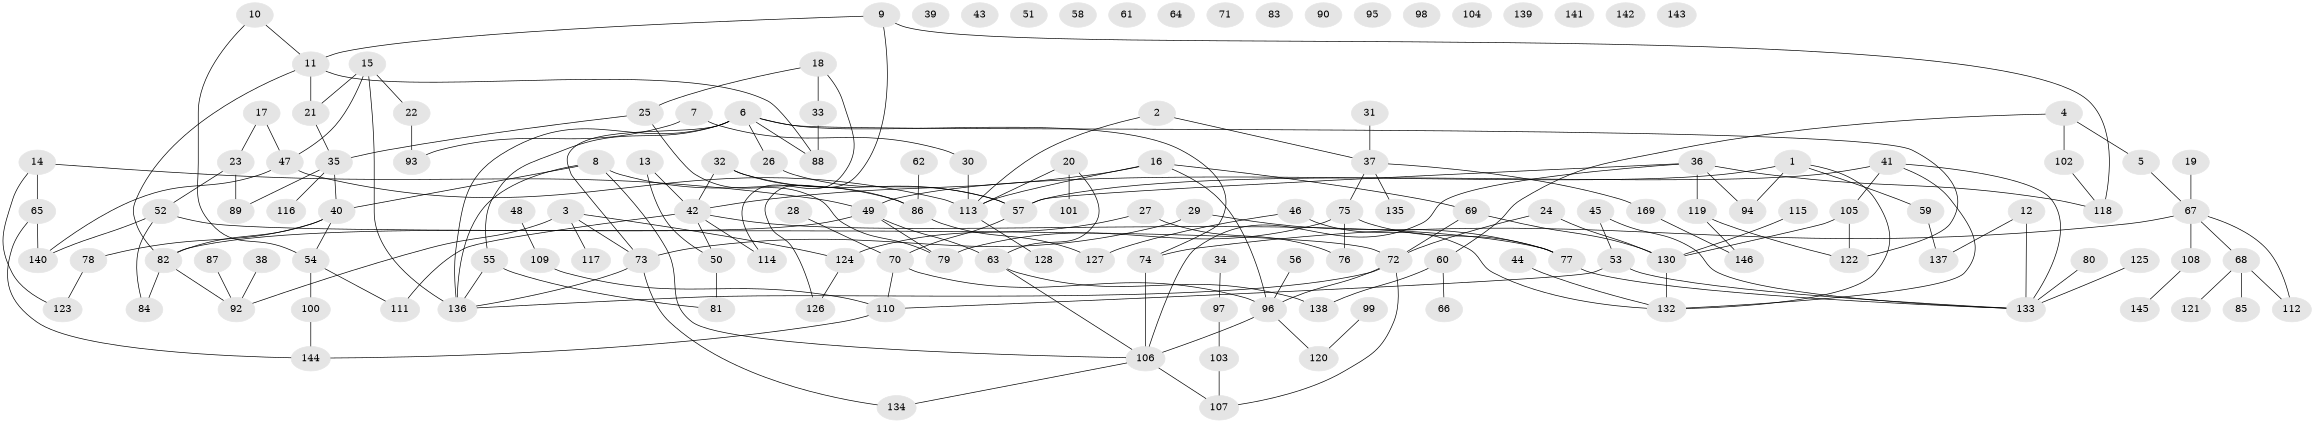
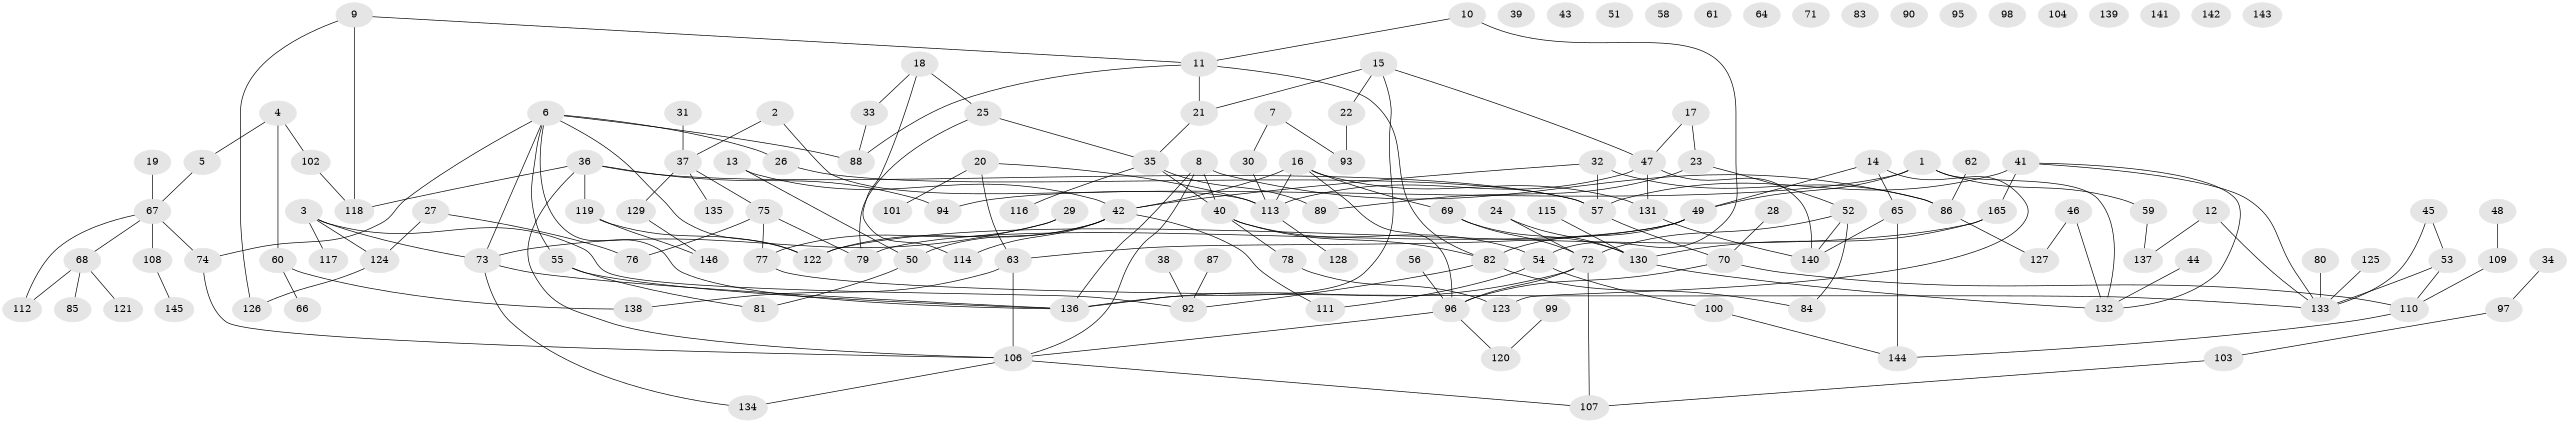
(1646, 211) -> (636, 211)
none -> (1648, 211)
(1849, 211) -> (1997, 211)
(1132, 227) -> (966, 236)
